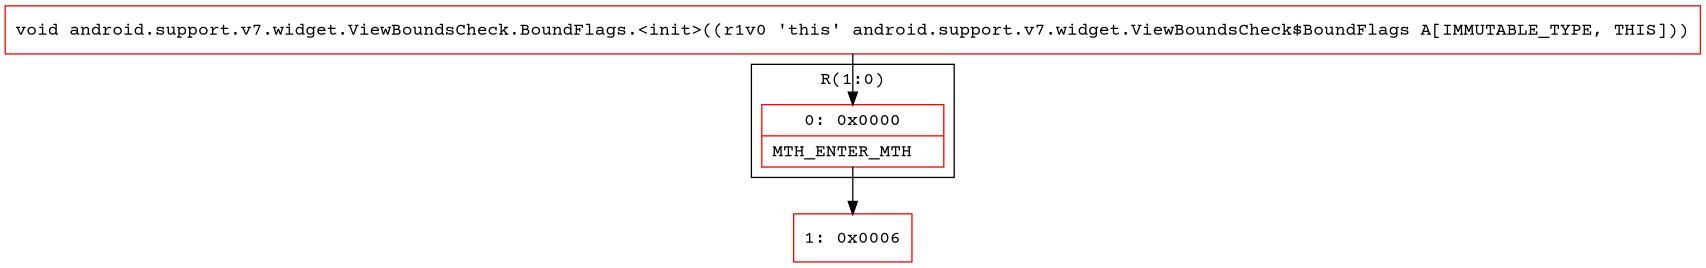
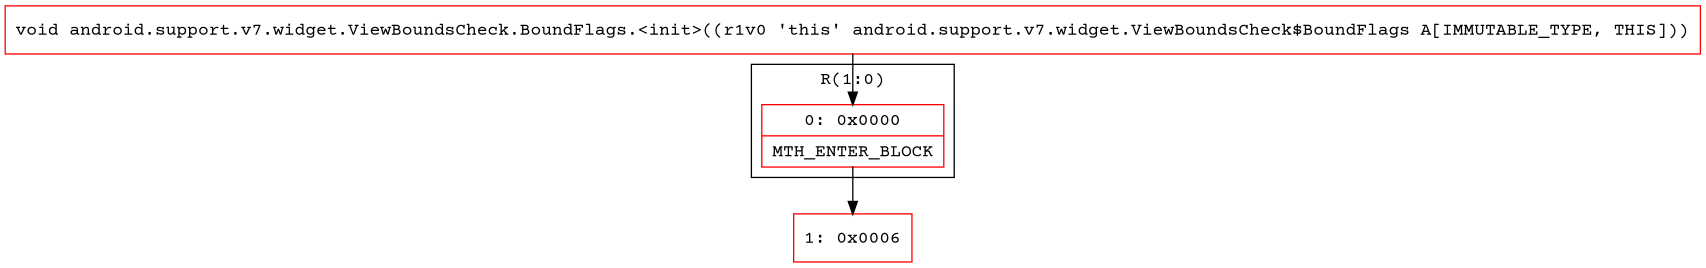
(842, 151) -> (853, 151)
